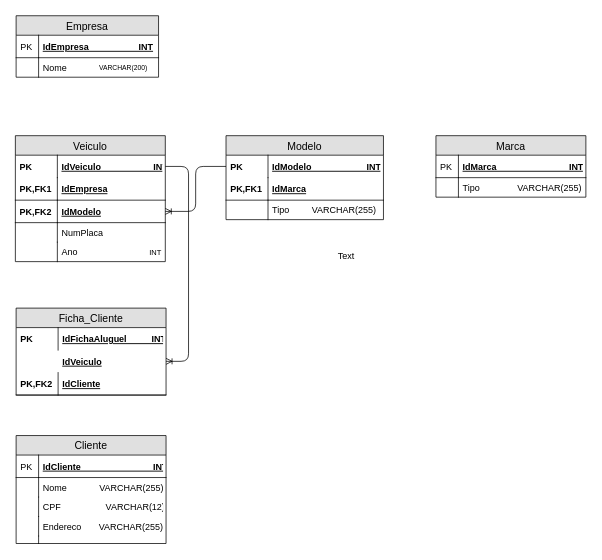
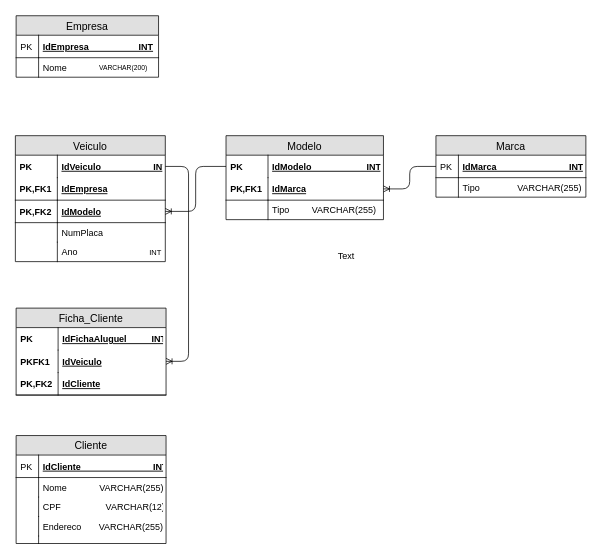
none -> (412, 168)
none -> (37, 361)
